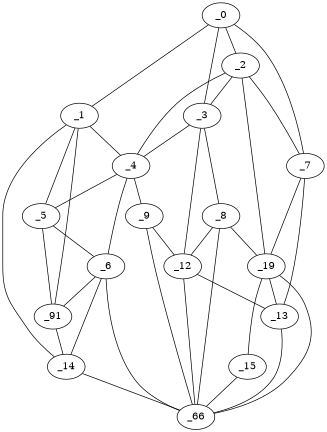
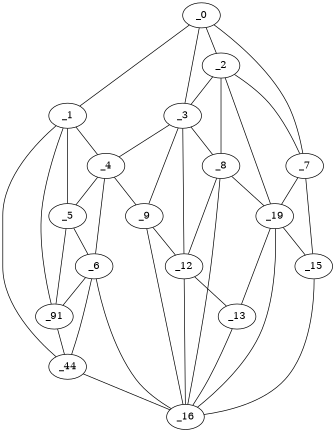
(174, 106) -> (221, 116)
none -> (164, 166)
(298, 242) -> (309, 216)
(66, 367) -> (68, 367)
(196, 417) -> (185, 417)
